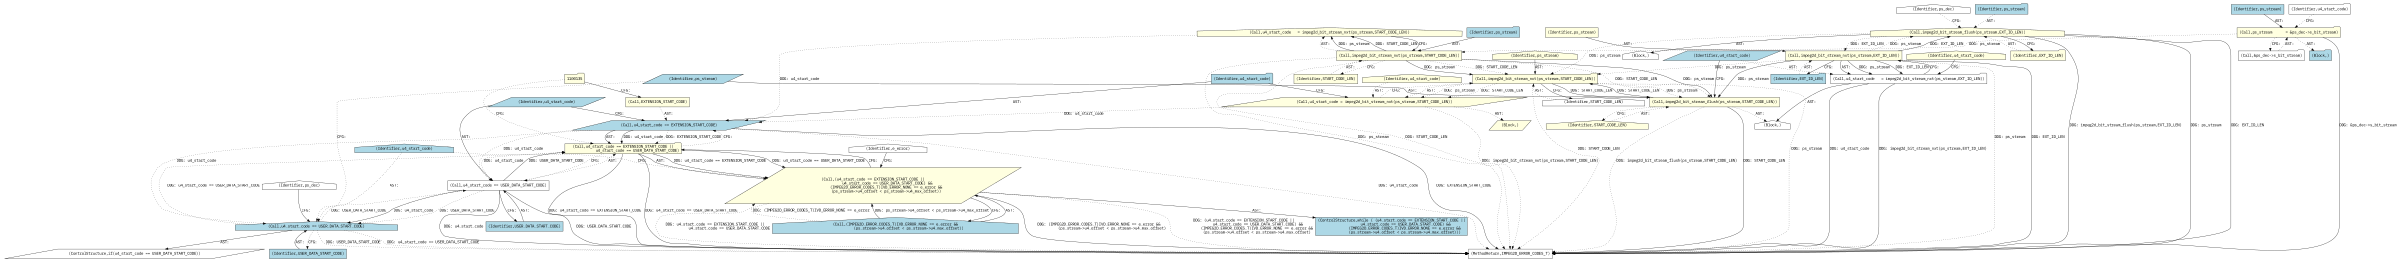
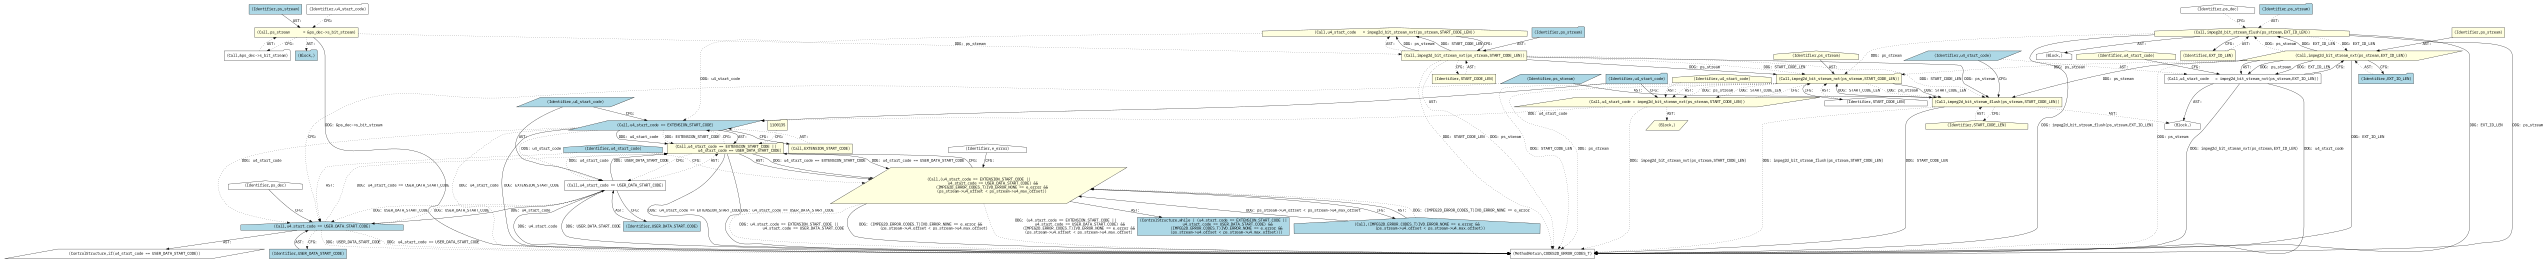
(2289, 33) -> (306, 33)
(1844, 56) -> (2351, 56)
(611, 89) -> (755, 137)
(1510, 254) -> (1553, 254)
